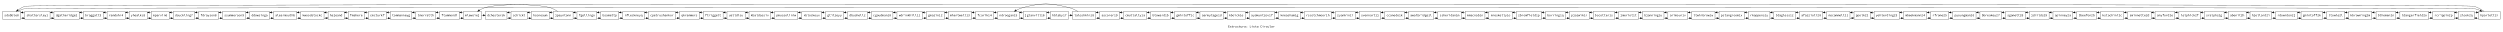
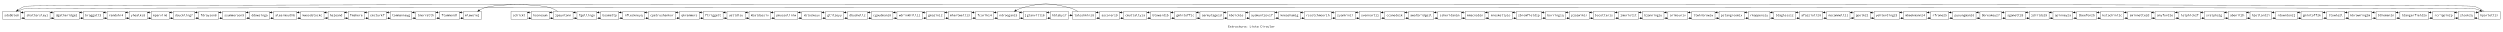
(496, 15) -> none
